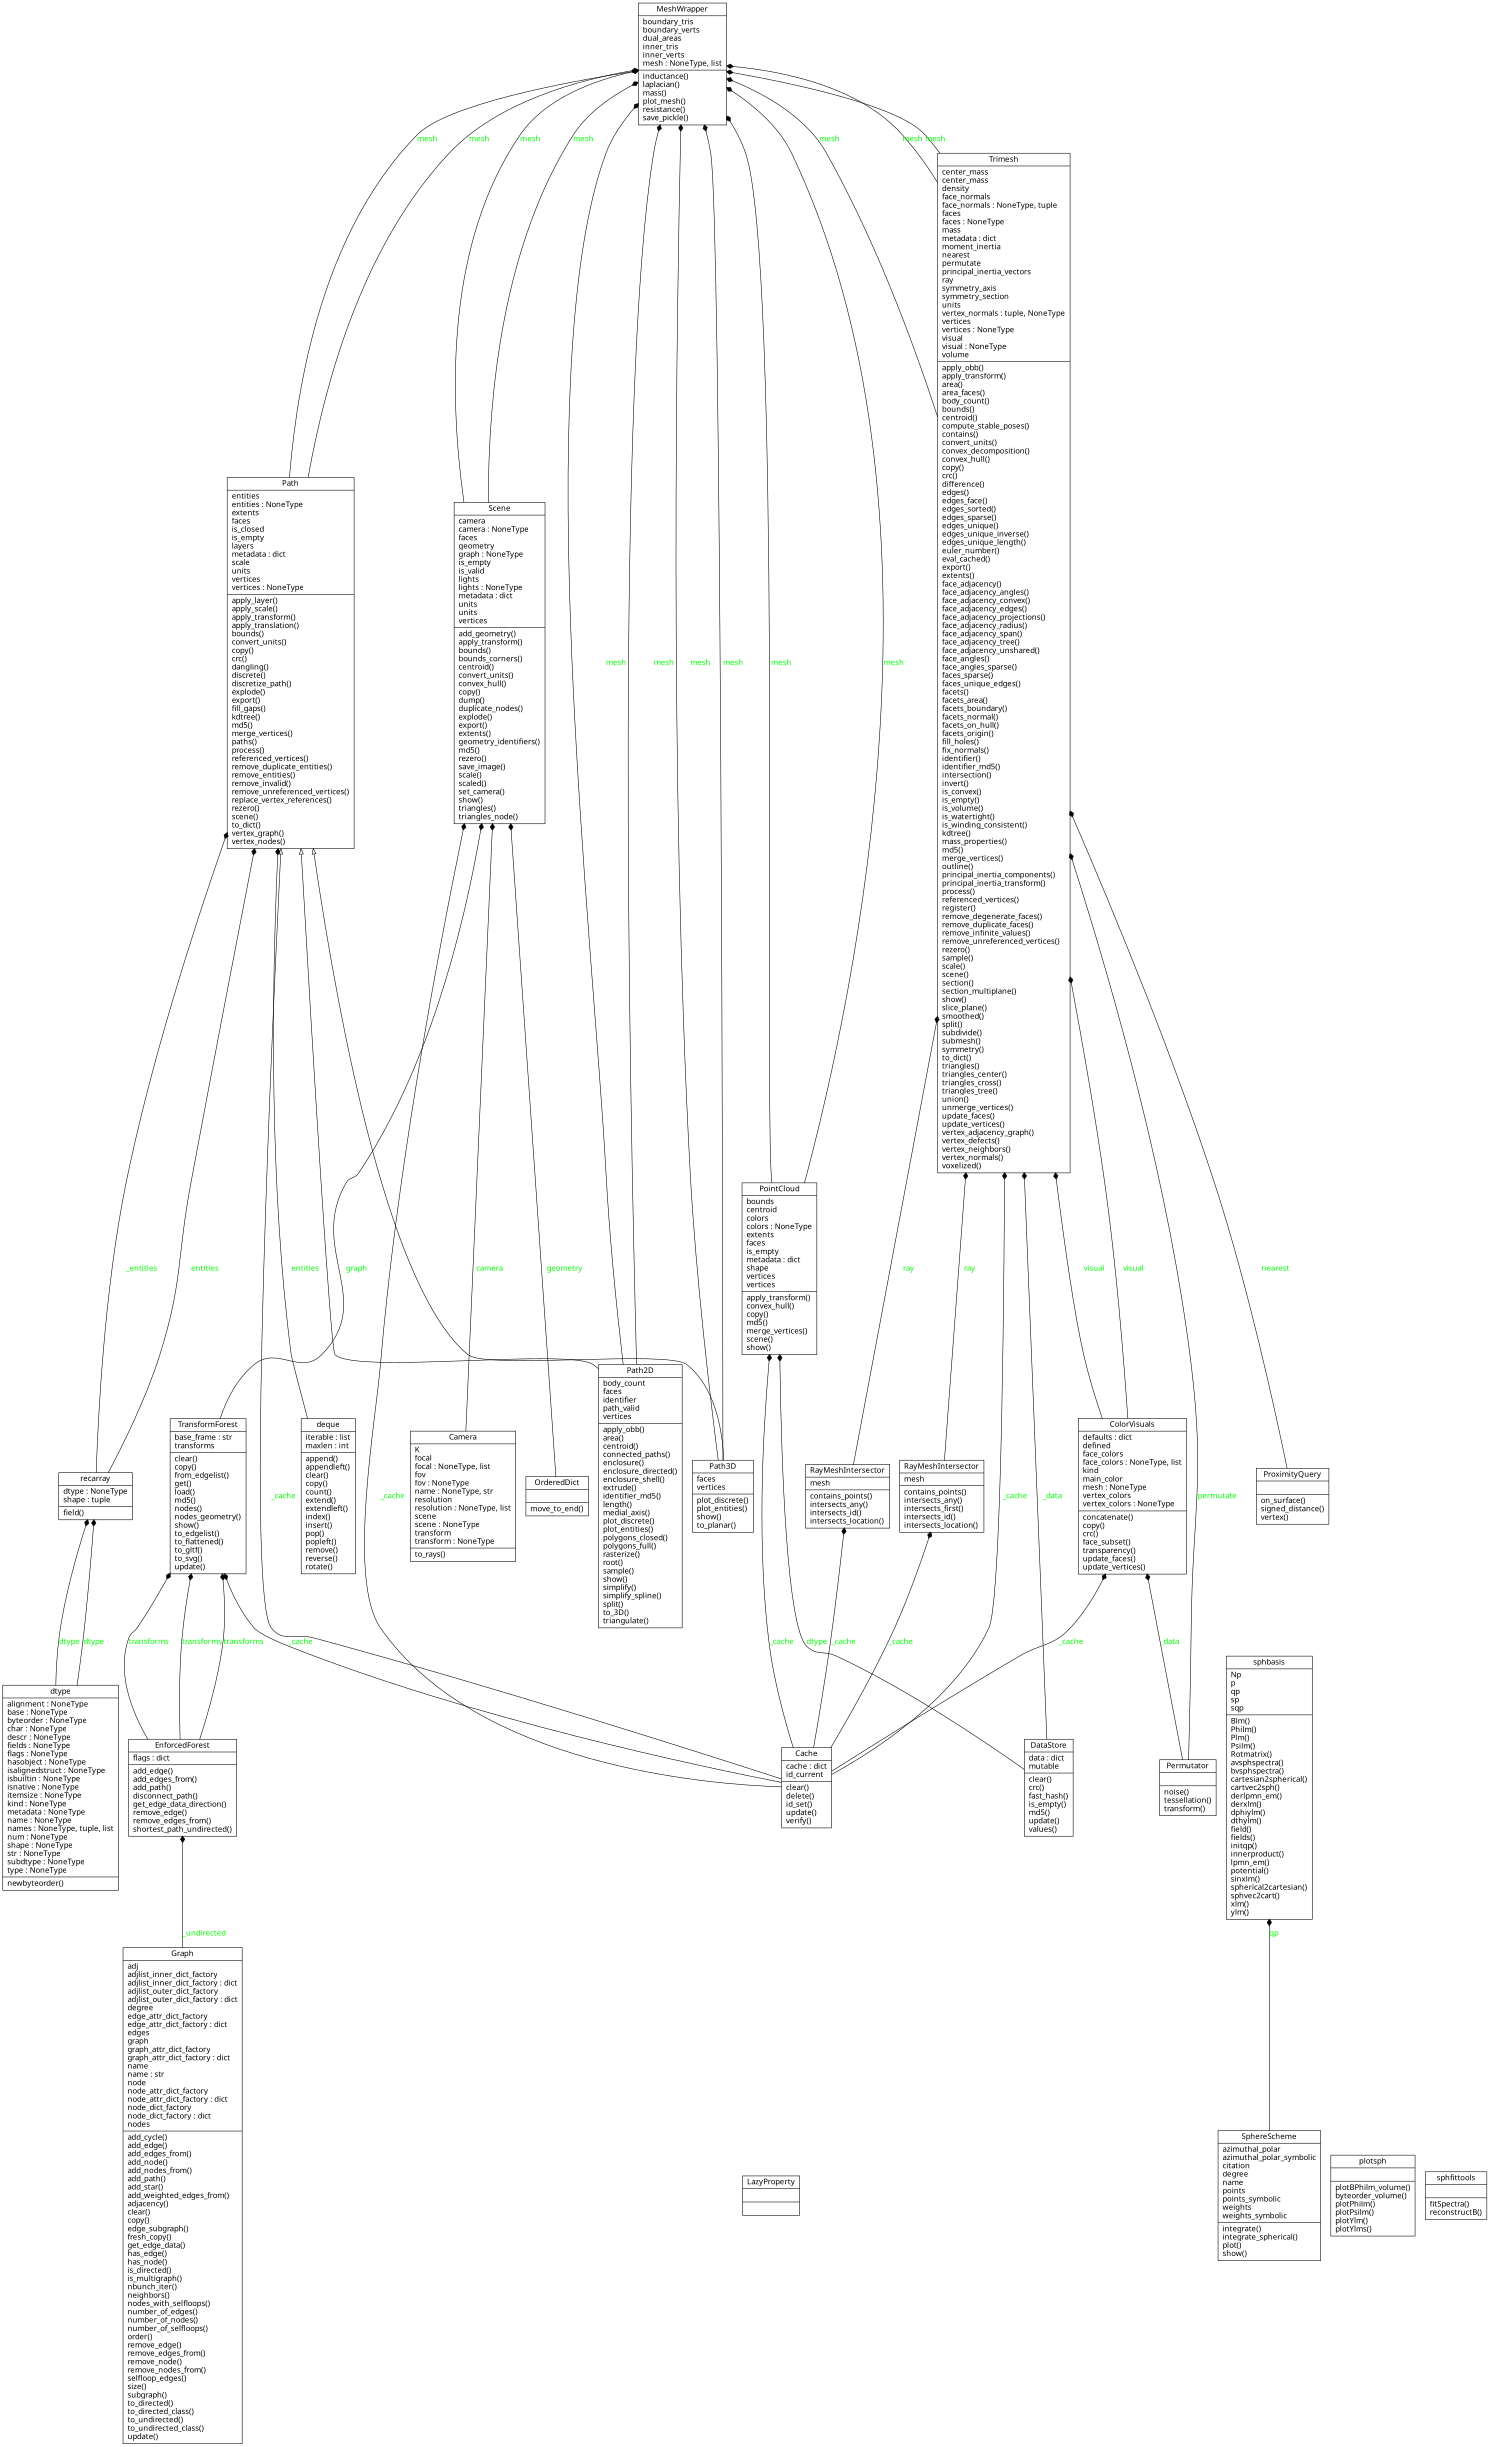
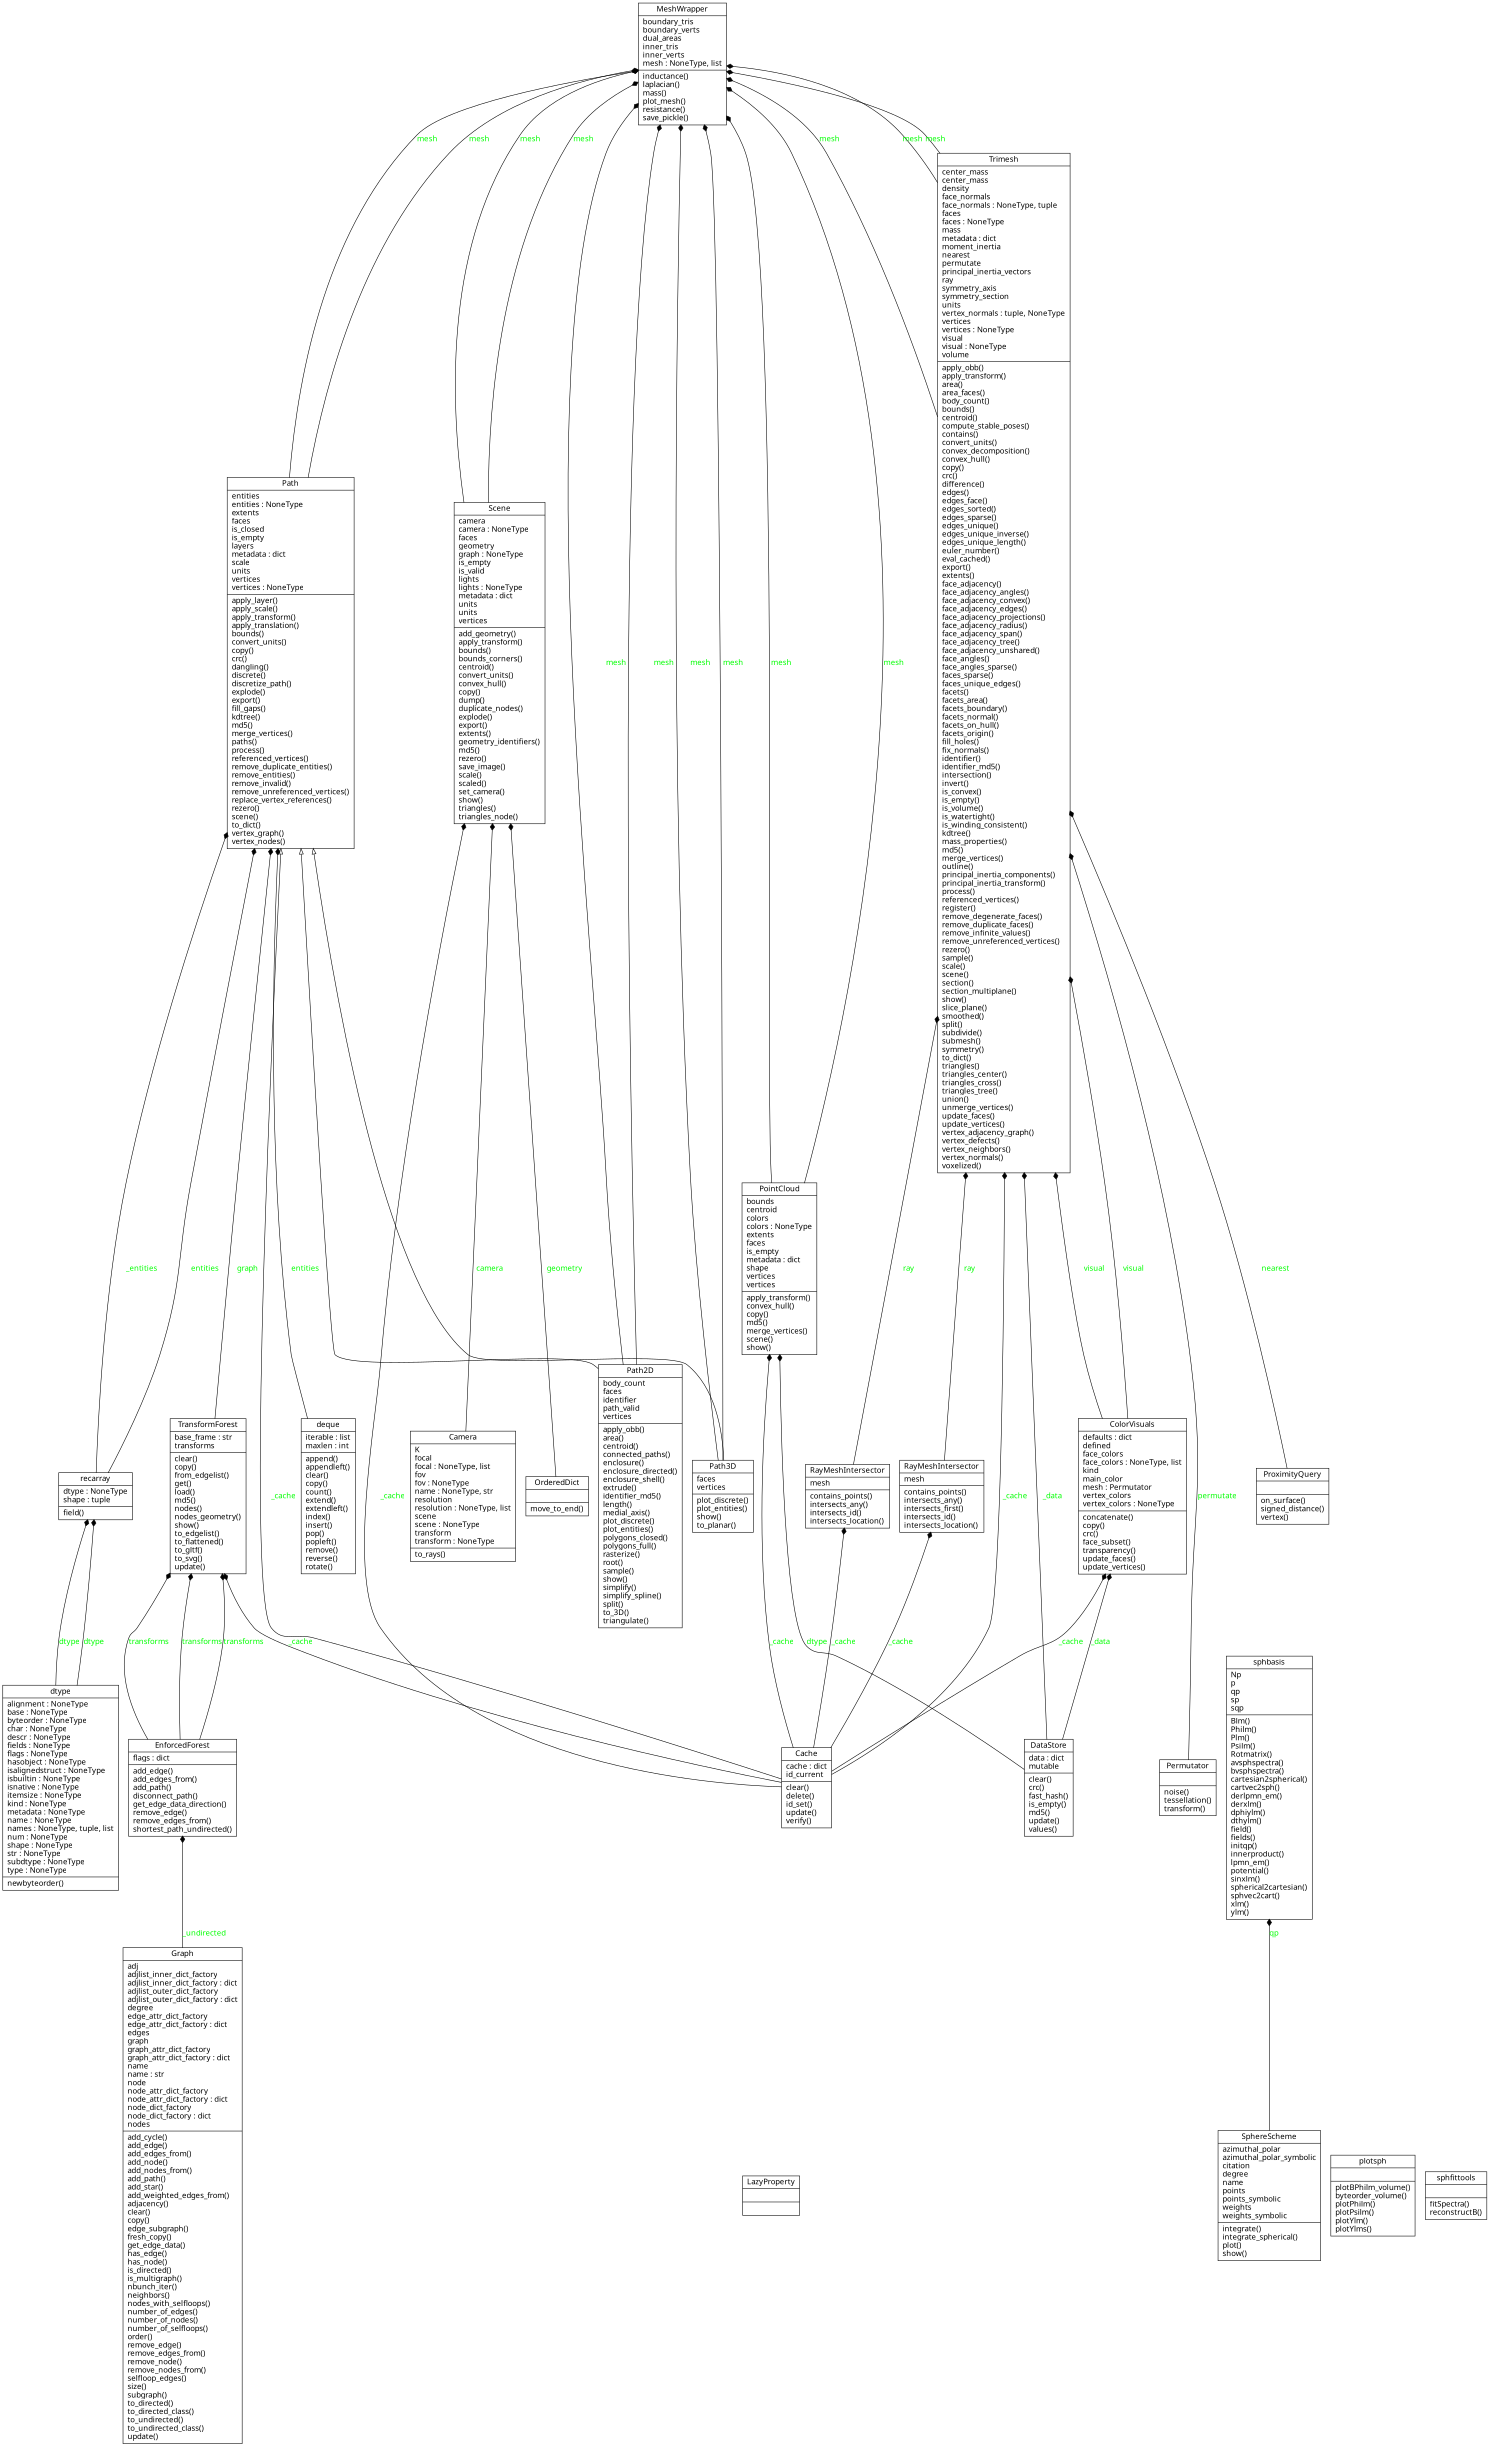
(367, 1159) -> (241, 1137)
(1115, 1487) -> (1117, 1487)
(1166, 1670) -> (1085, 1660)
